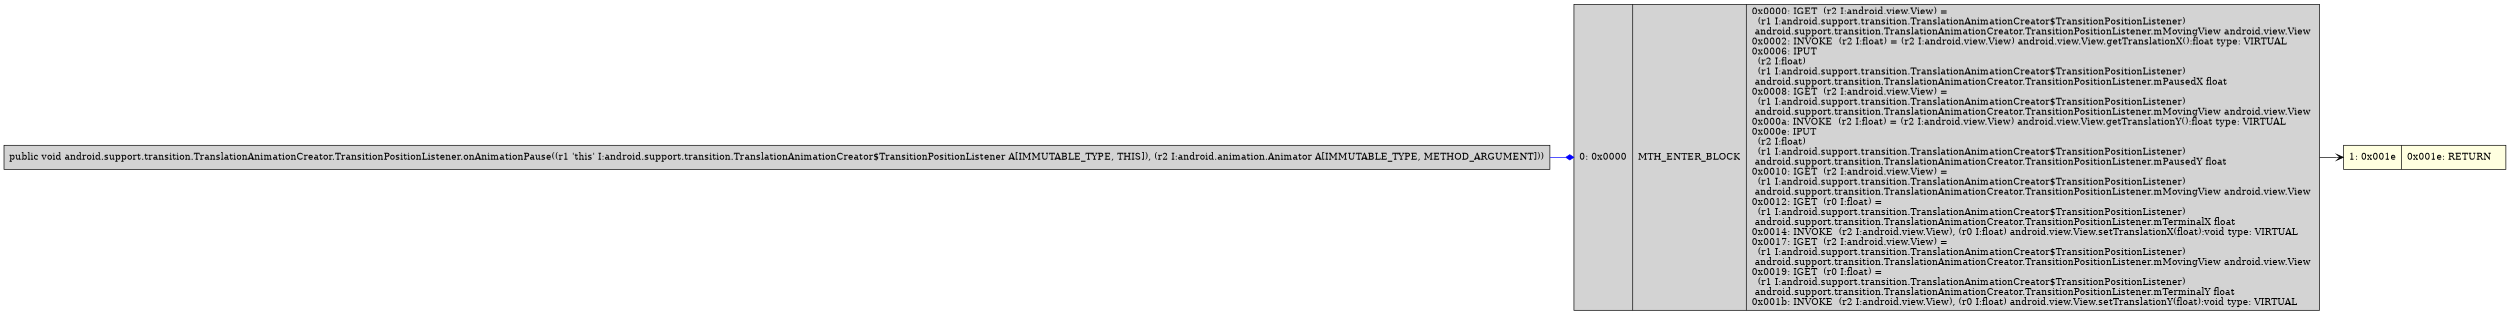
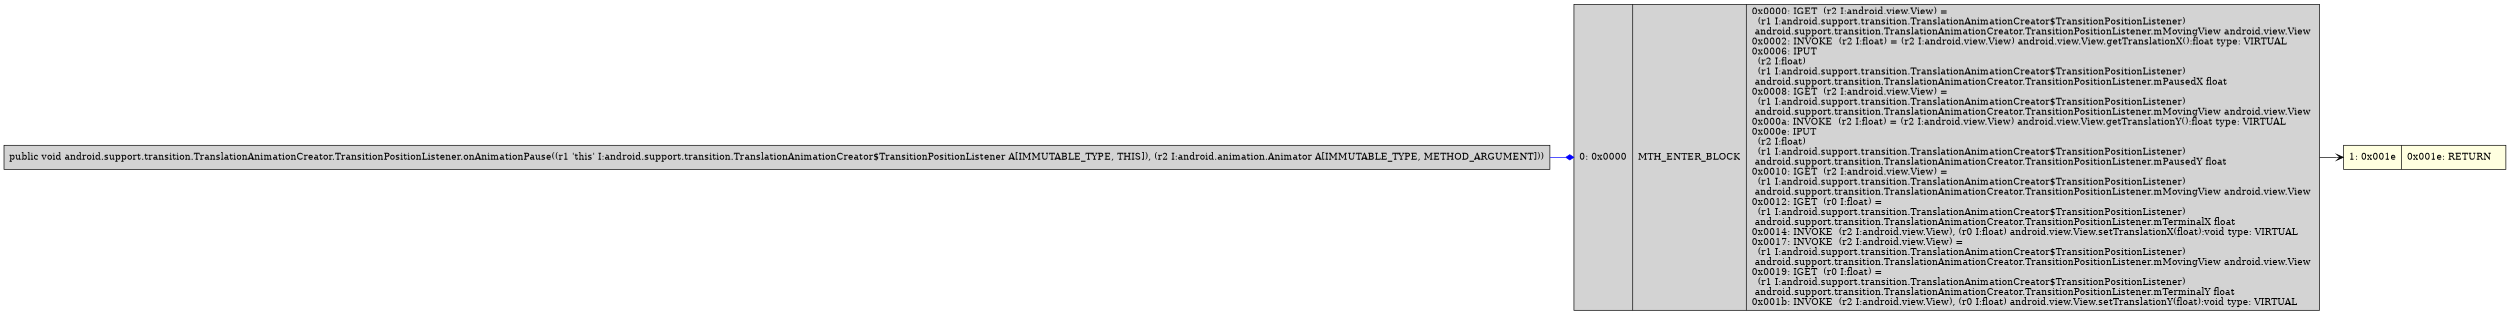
(1852, 242) -> (1859, 242)
